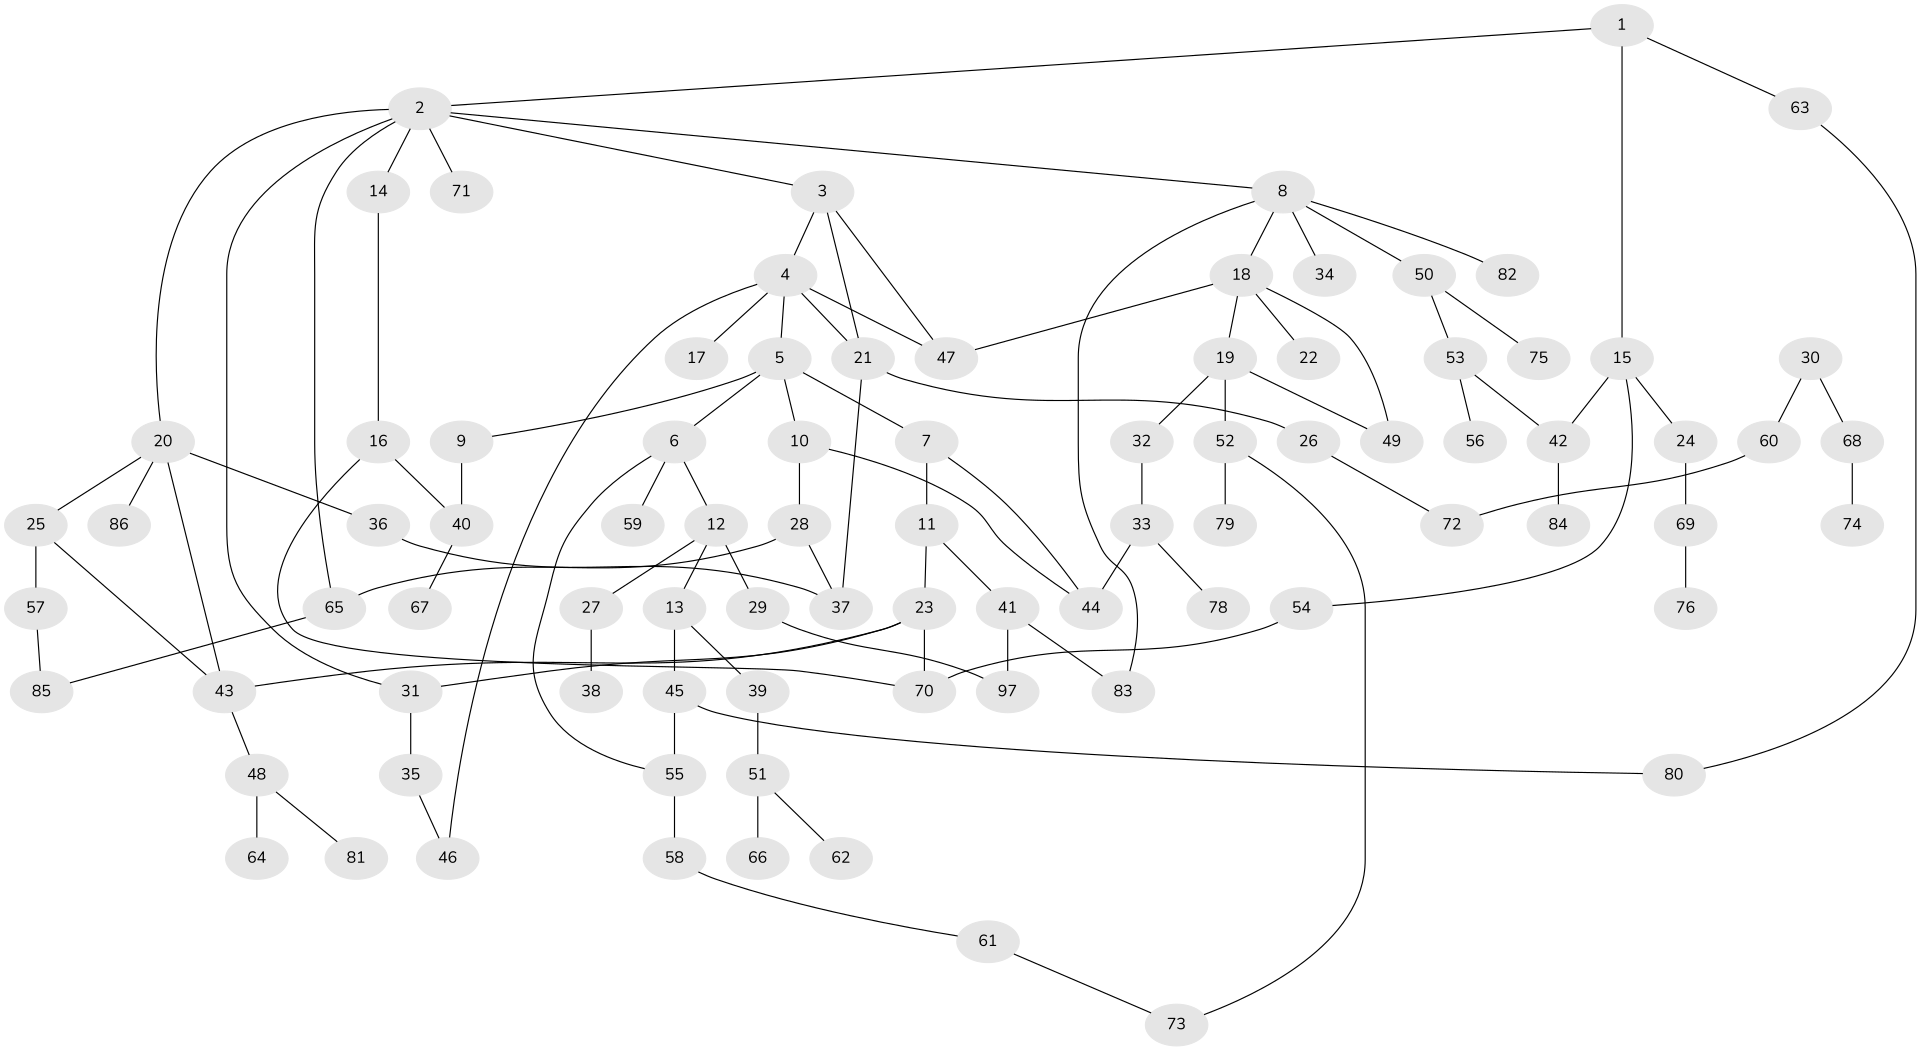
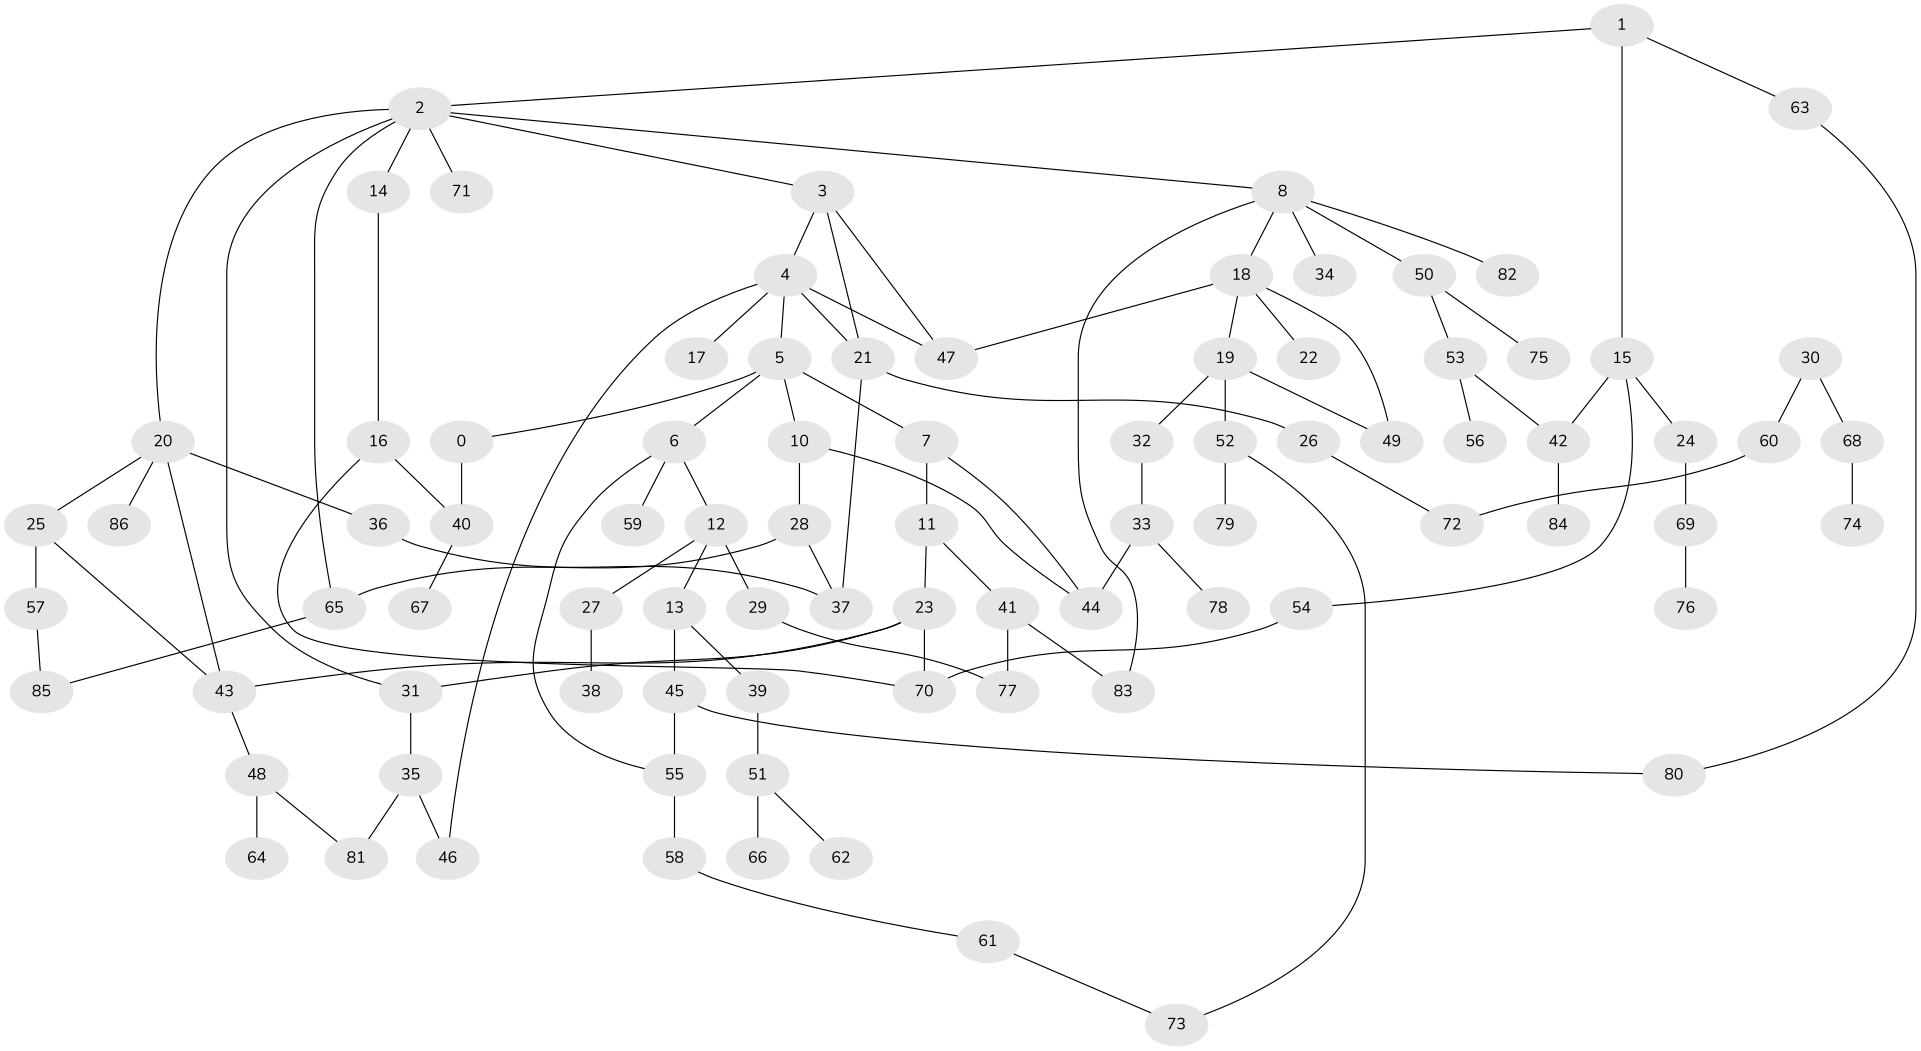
(462, 442) -> (462, 442)
(1008, 692) -> (1008, 692)
none -> (383, 817)
